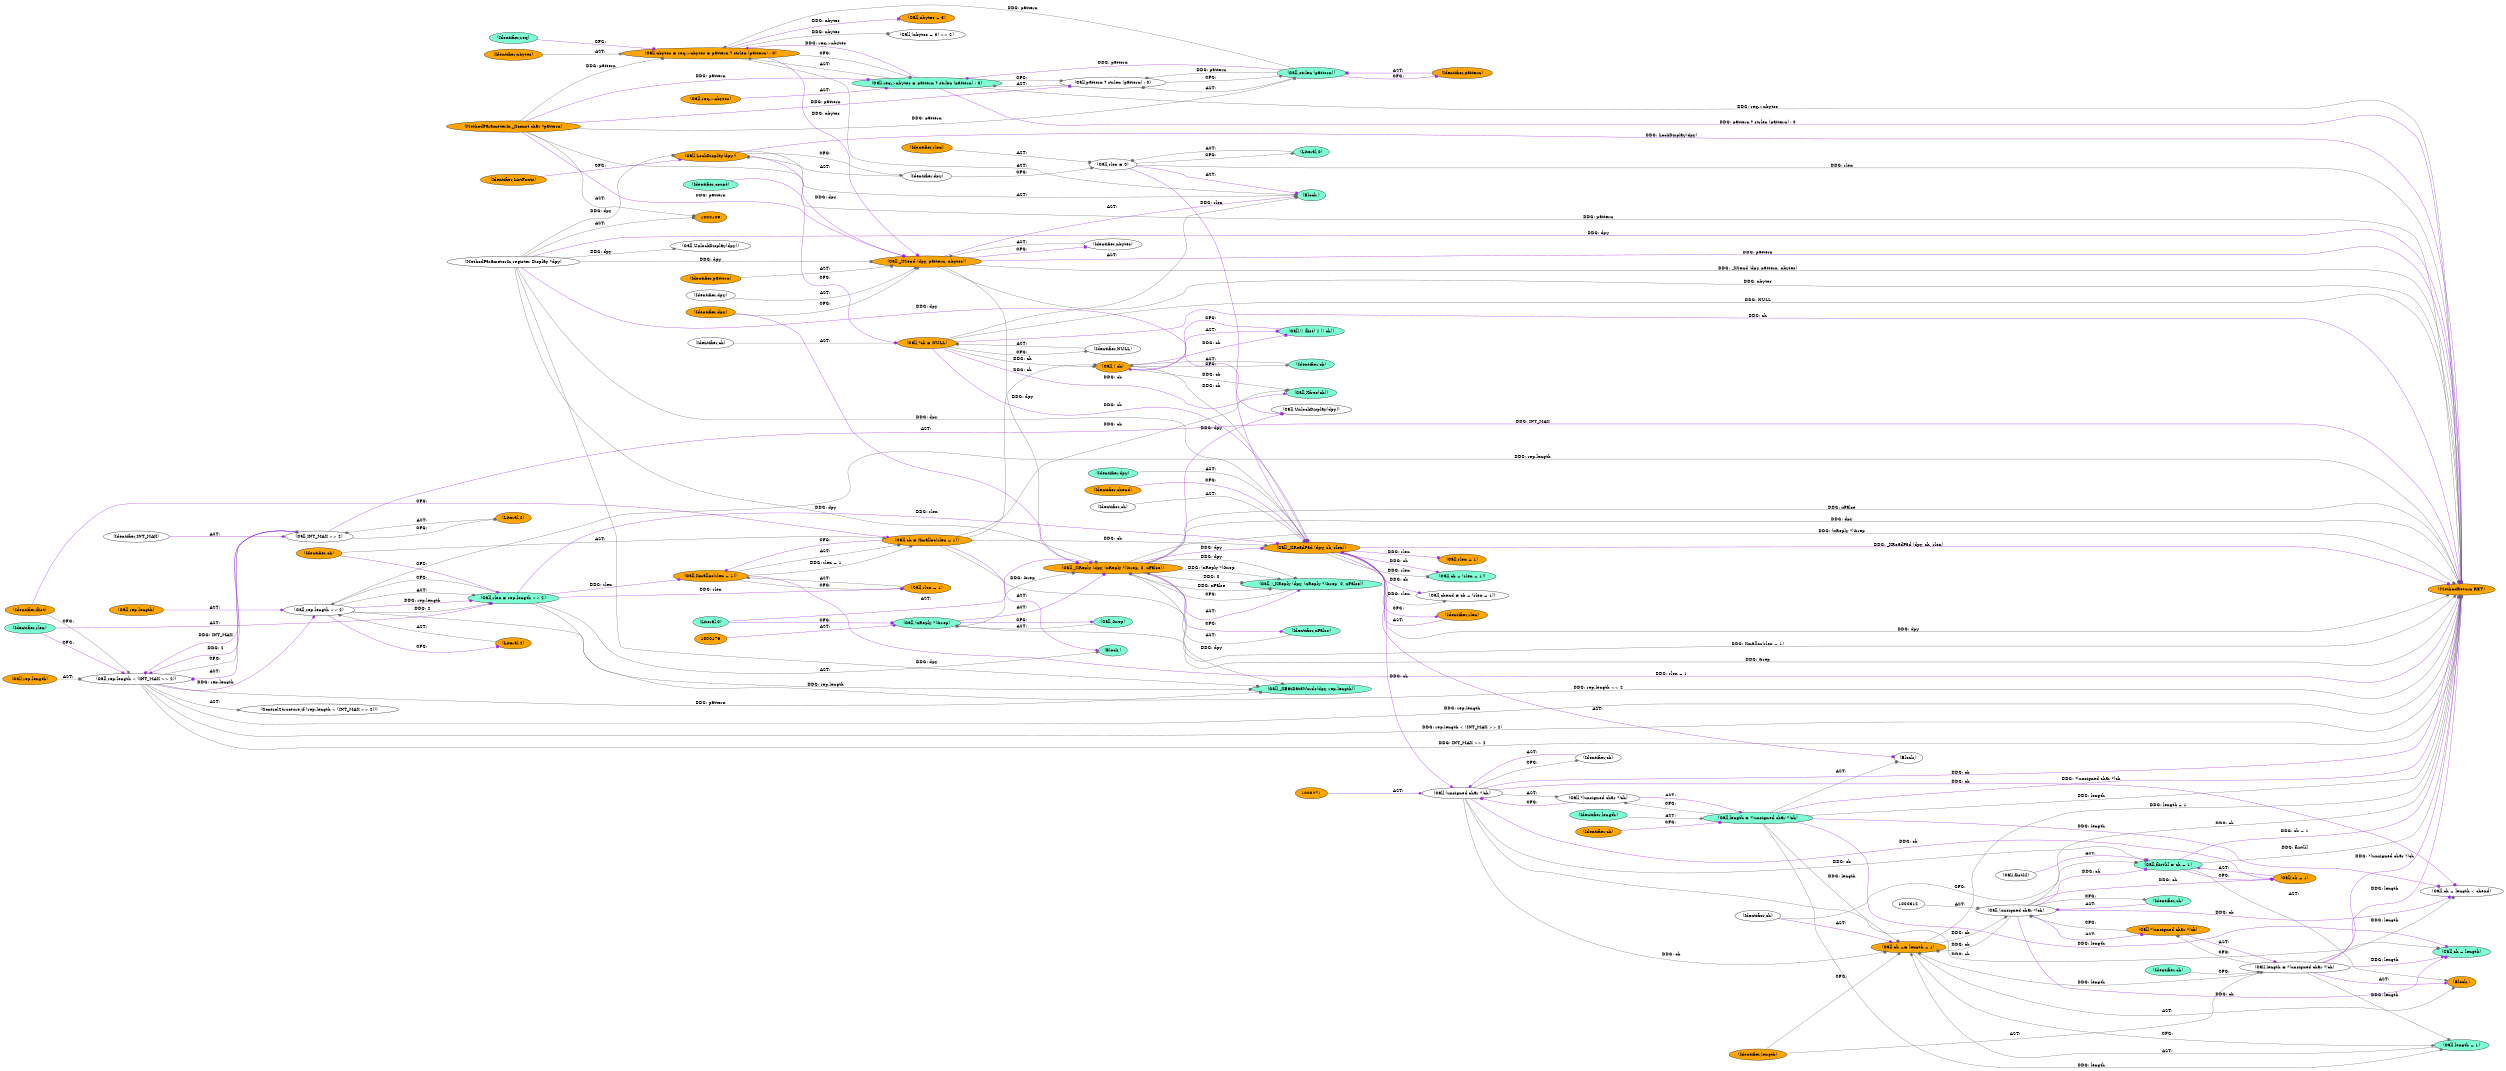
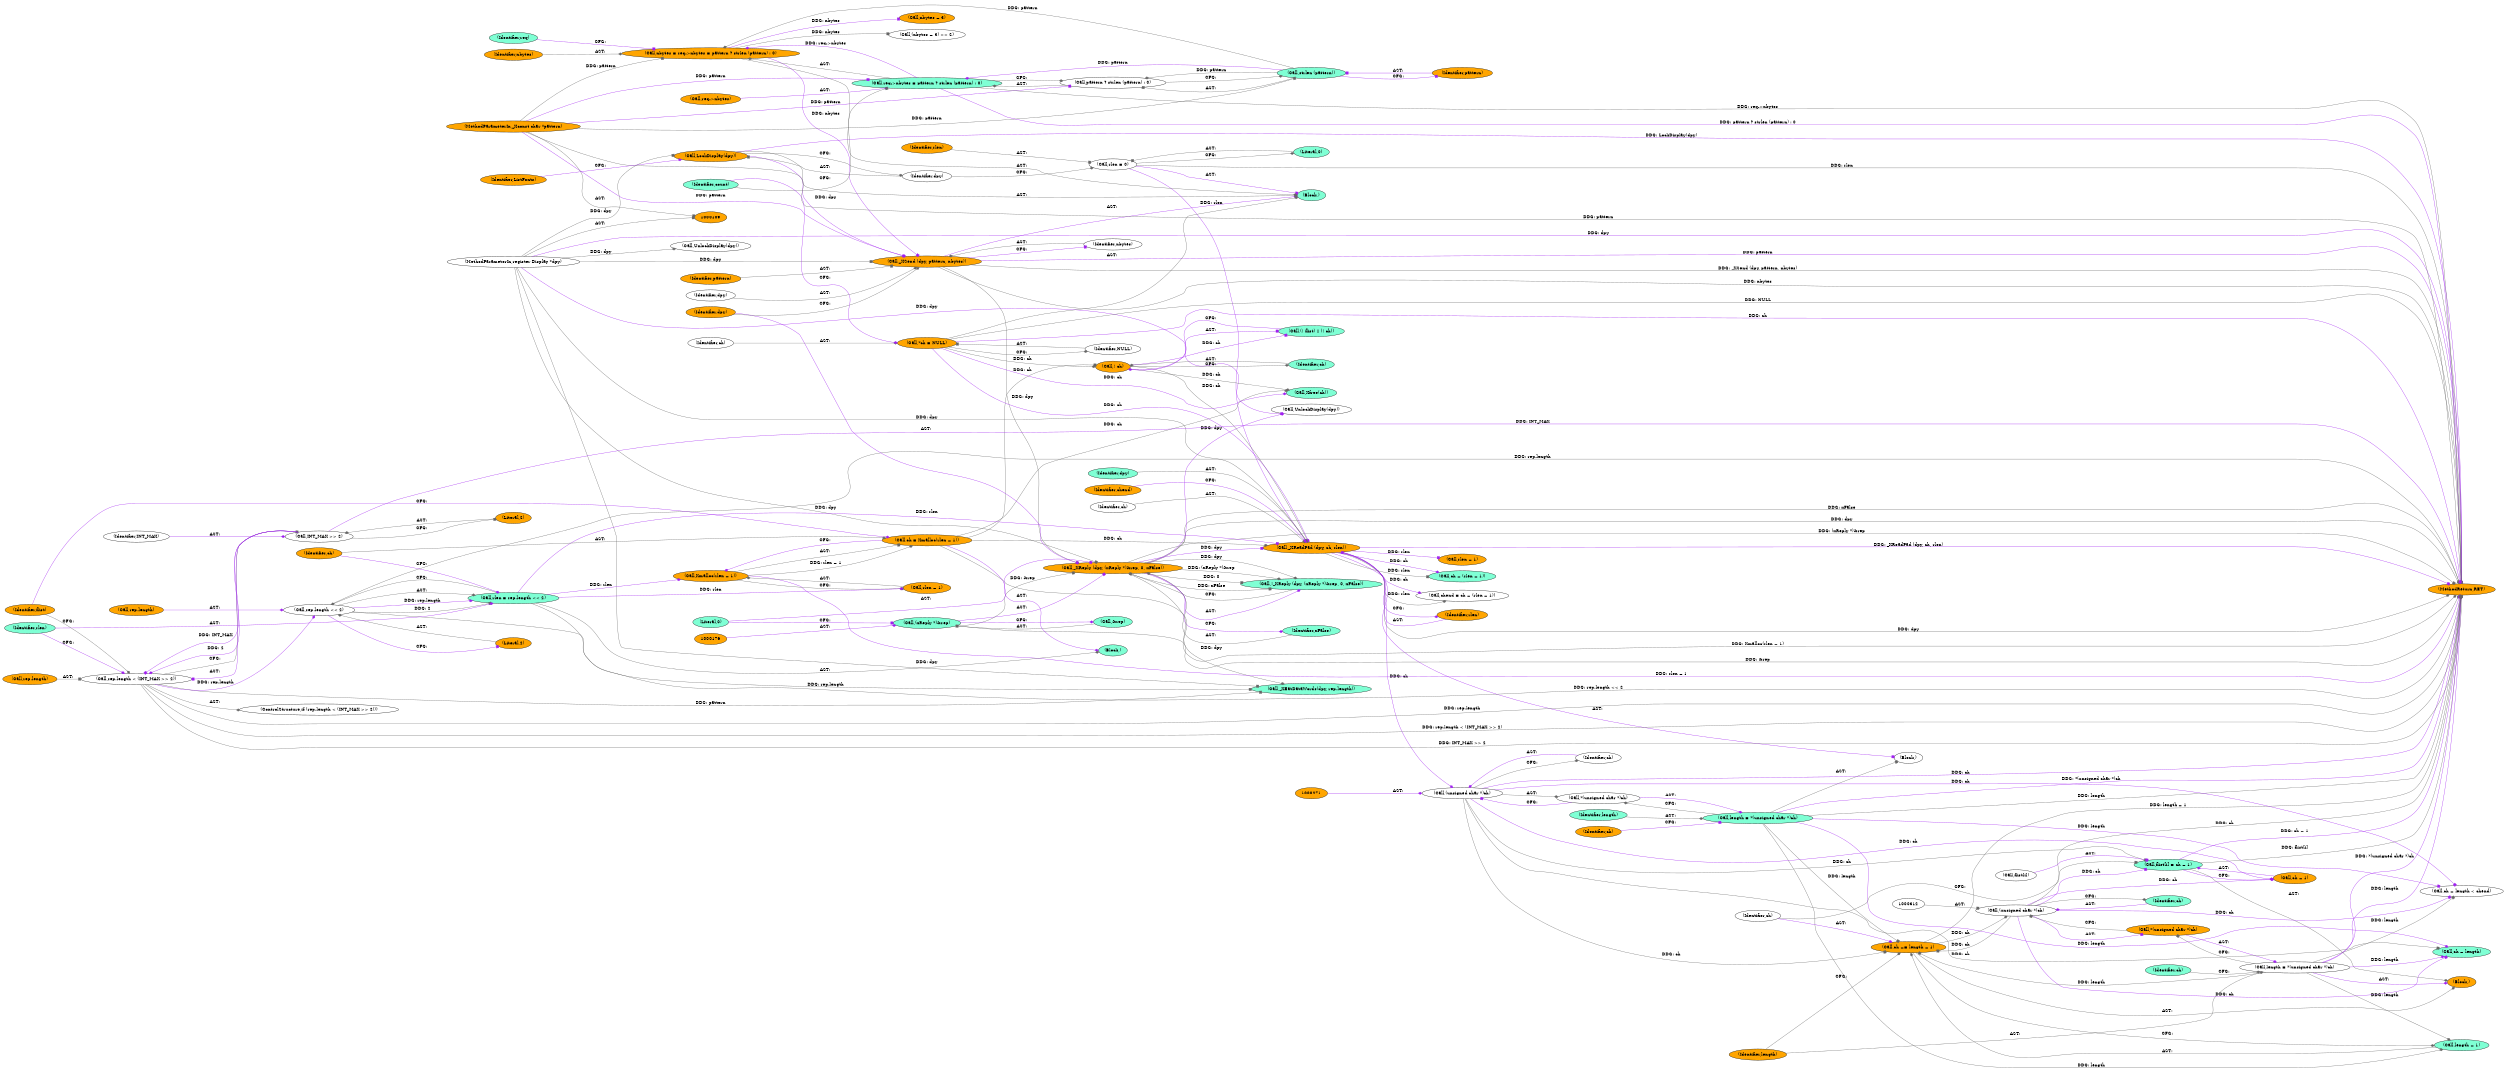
(853, 62) -> (845, 181)
